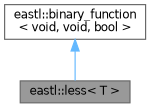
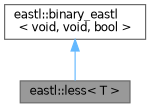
(75, 22) -> (75, 22)
